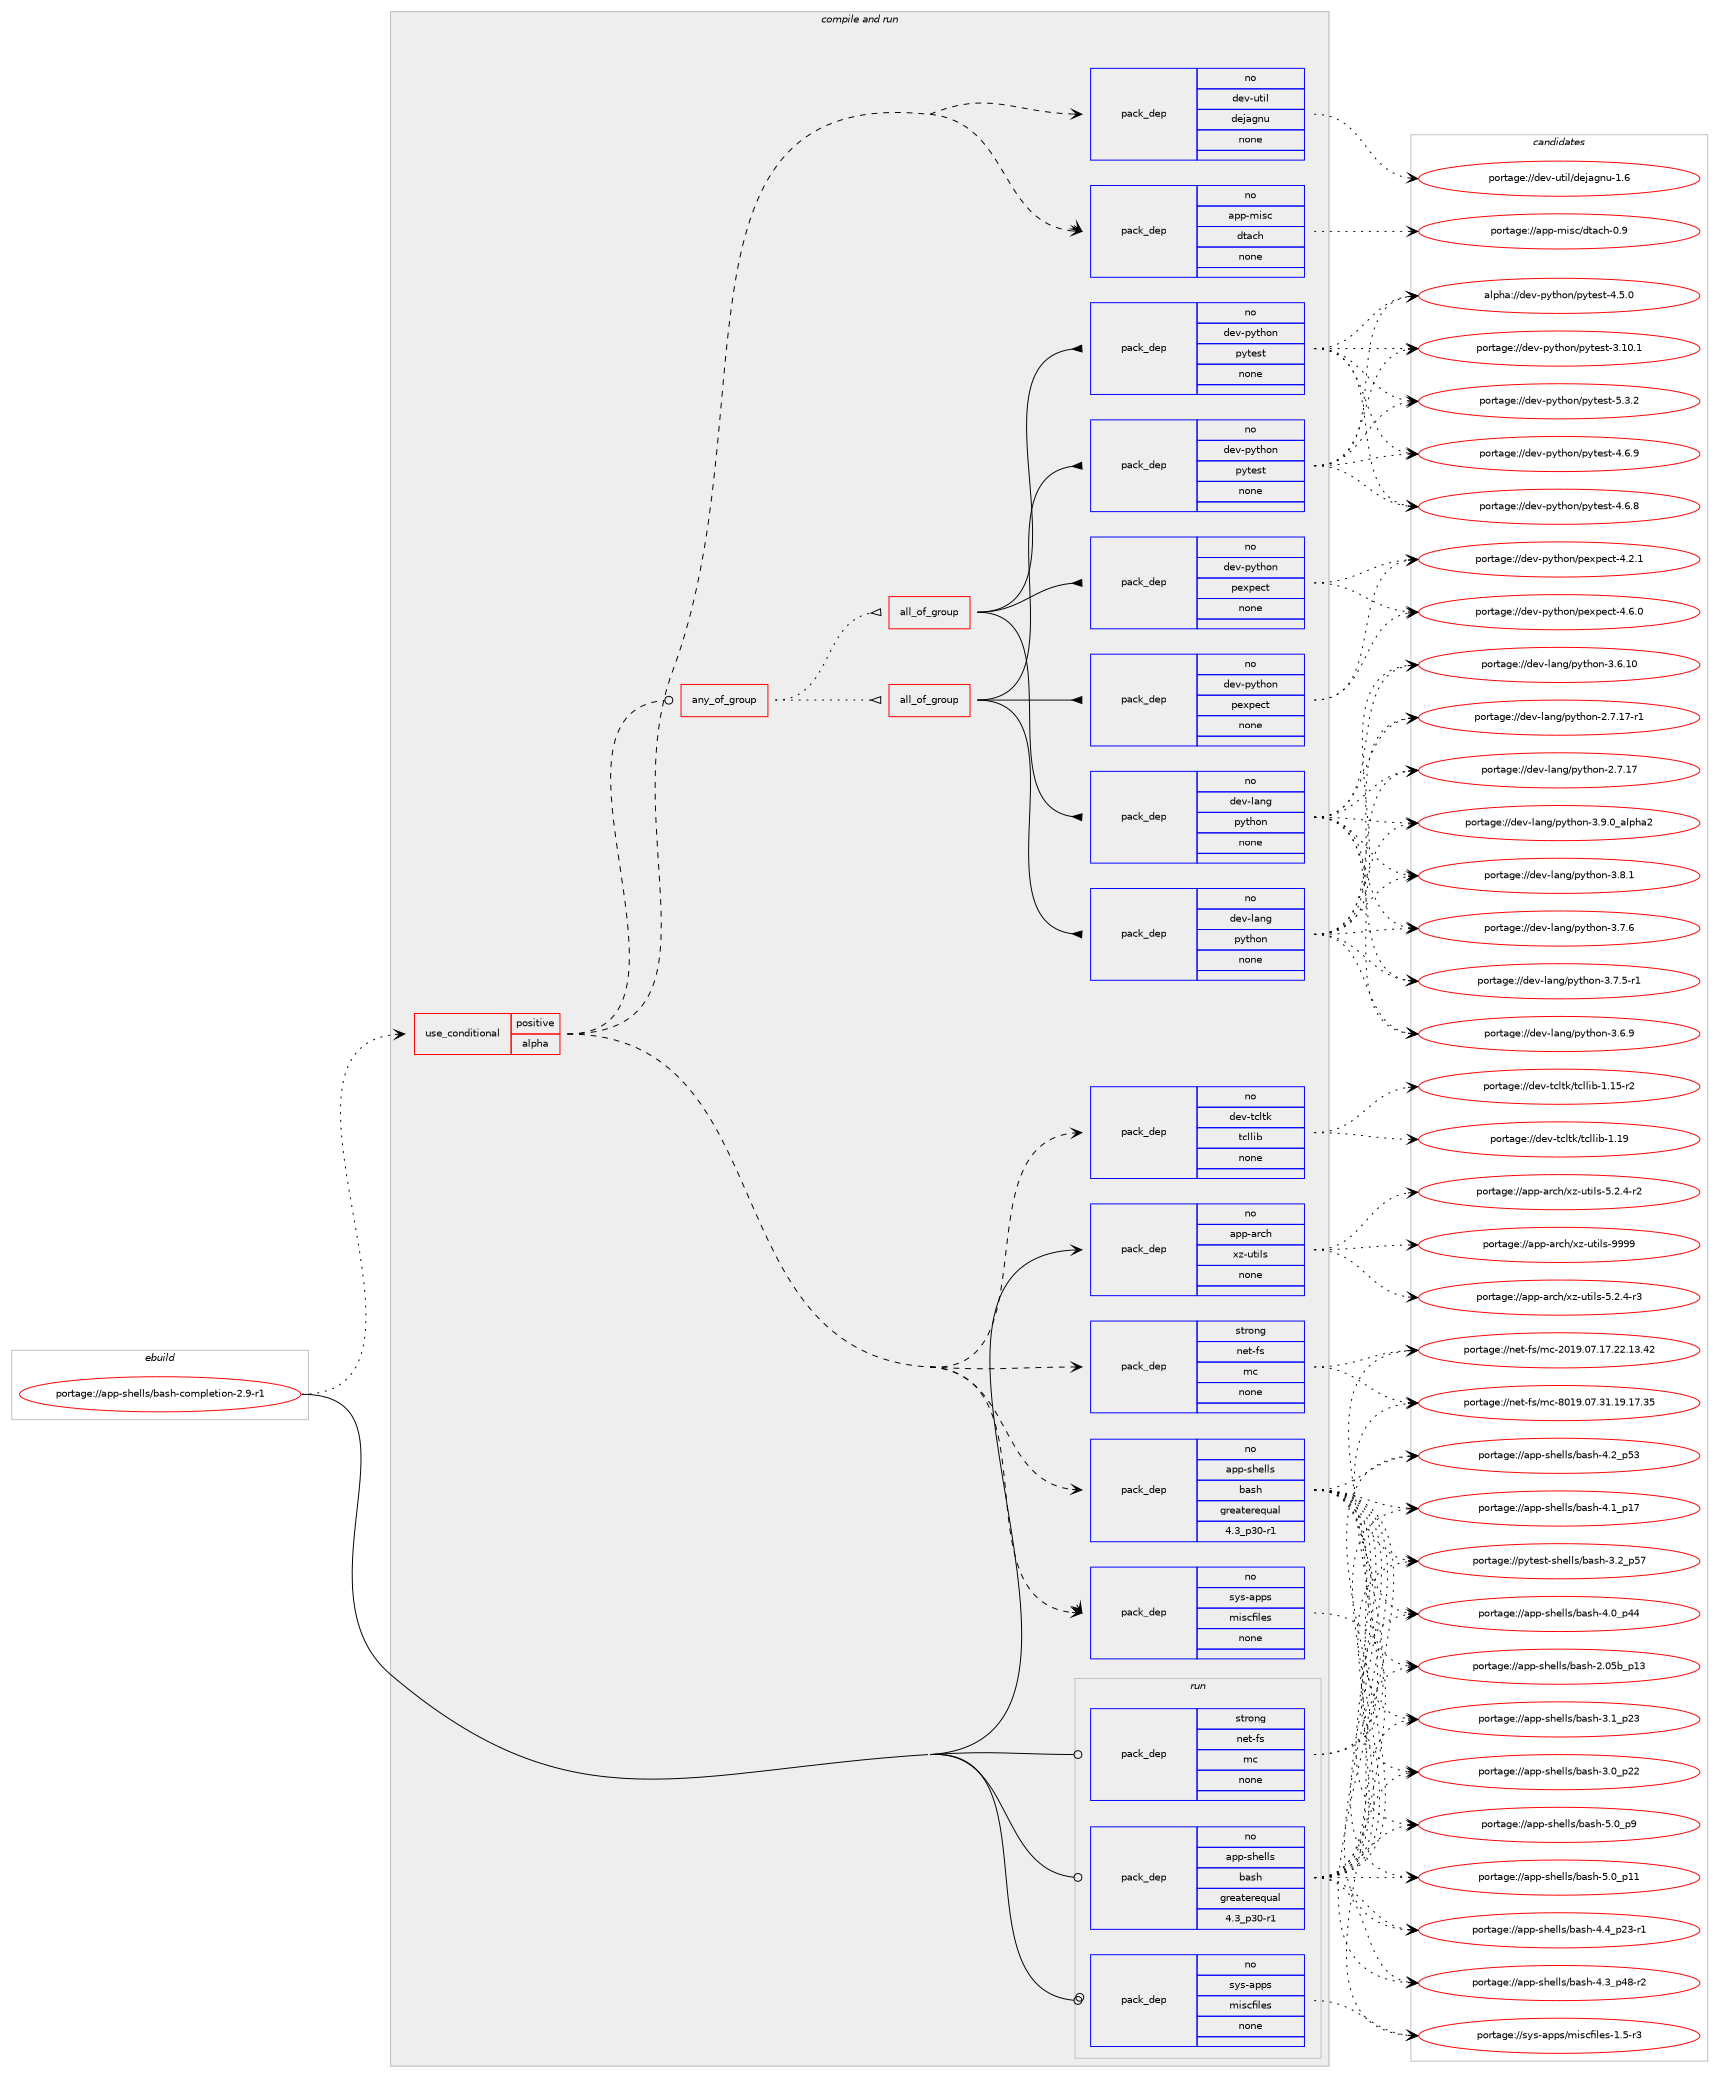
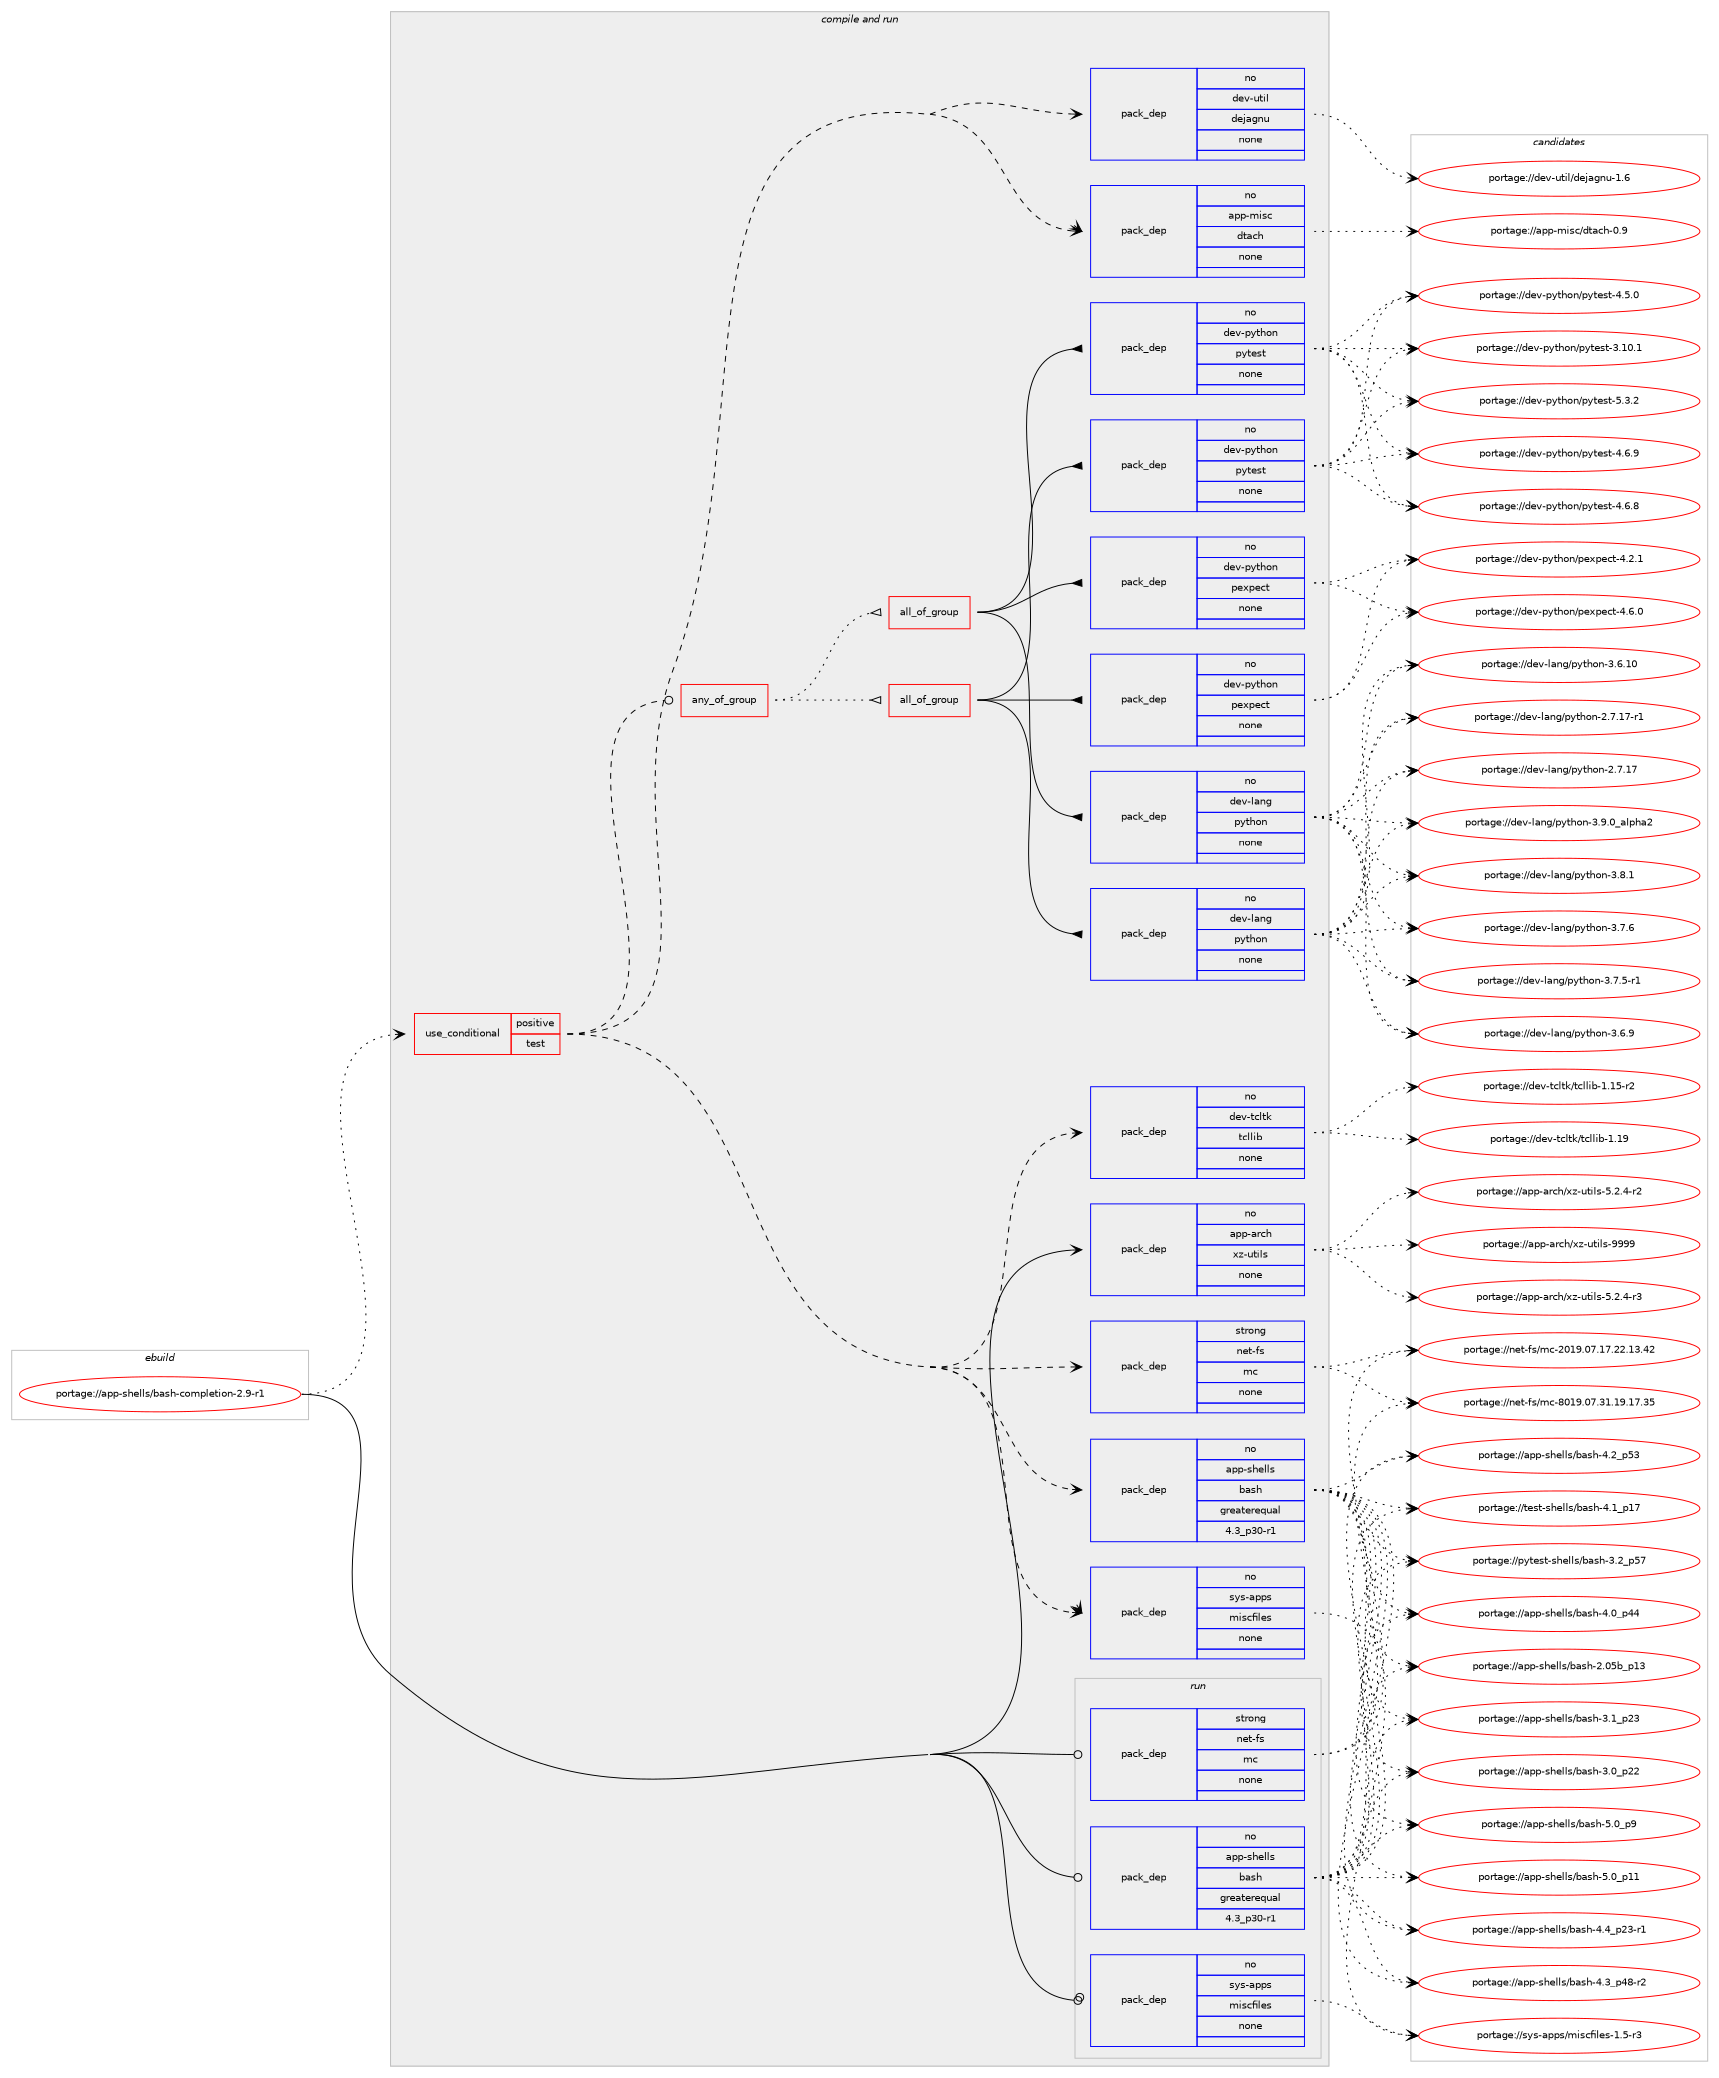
(1559, 296) -> (1559, 296)
(536, 1044) -> (536, 1044)
(1559, 1509) -> (1559, 1509)
